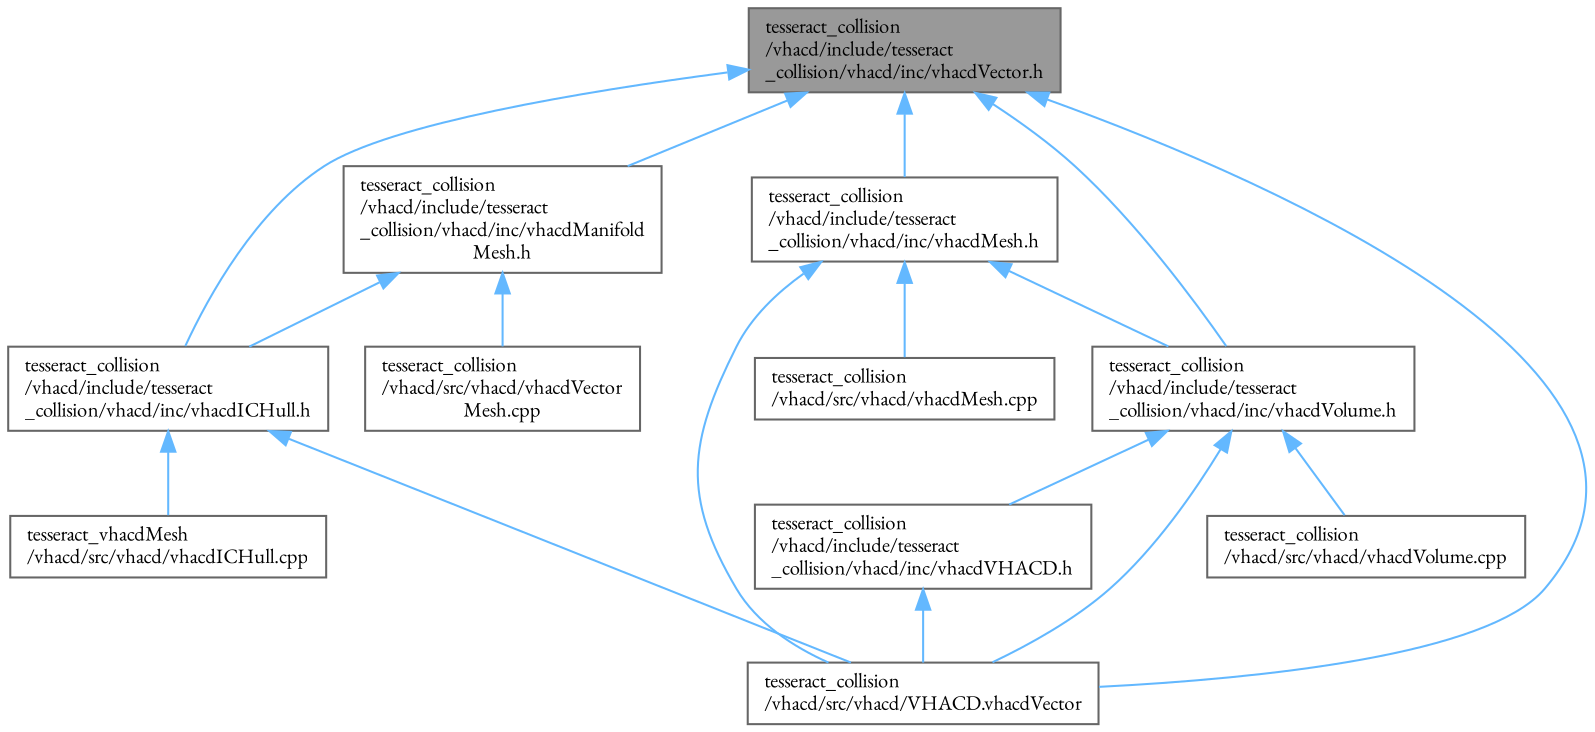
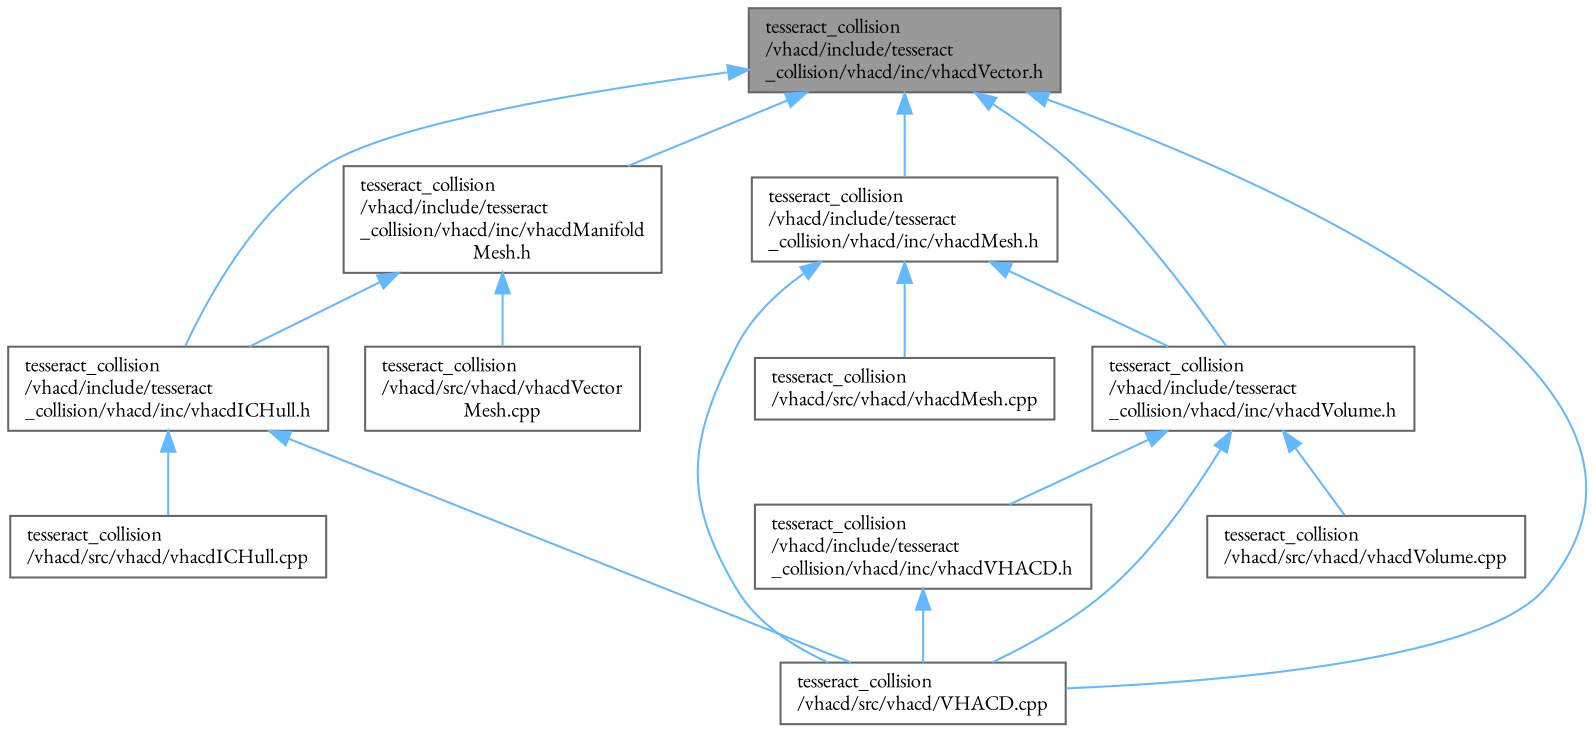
(168, 547) -> (168, 547)
(923, 693) -> (923, 693)
